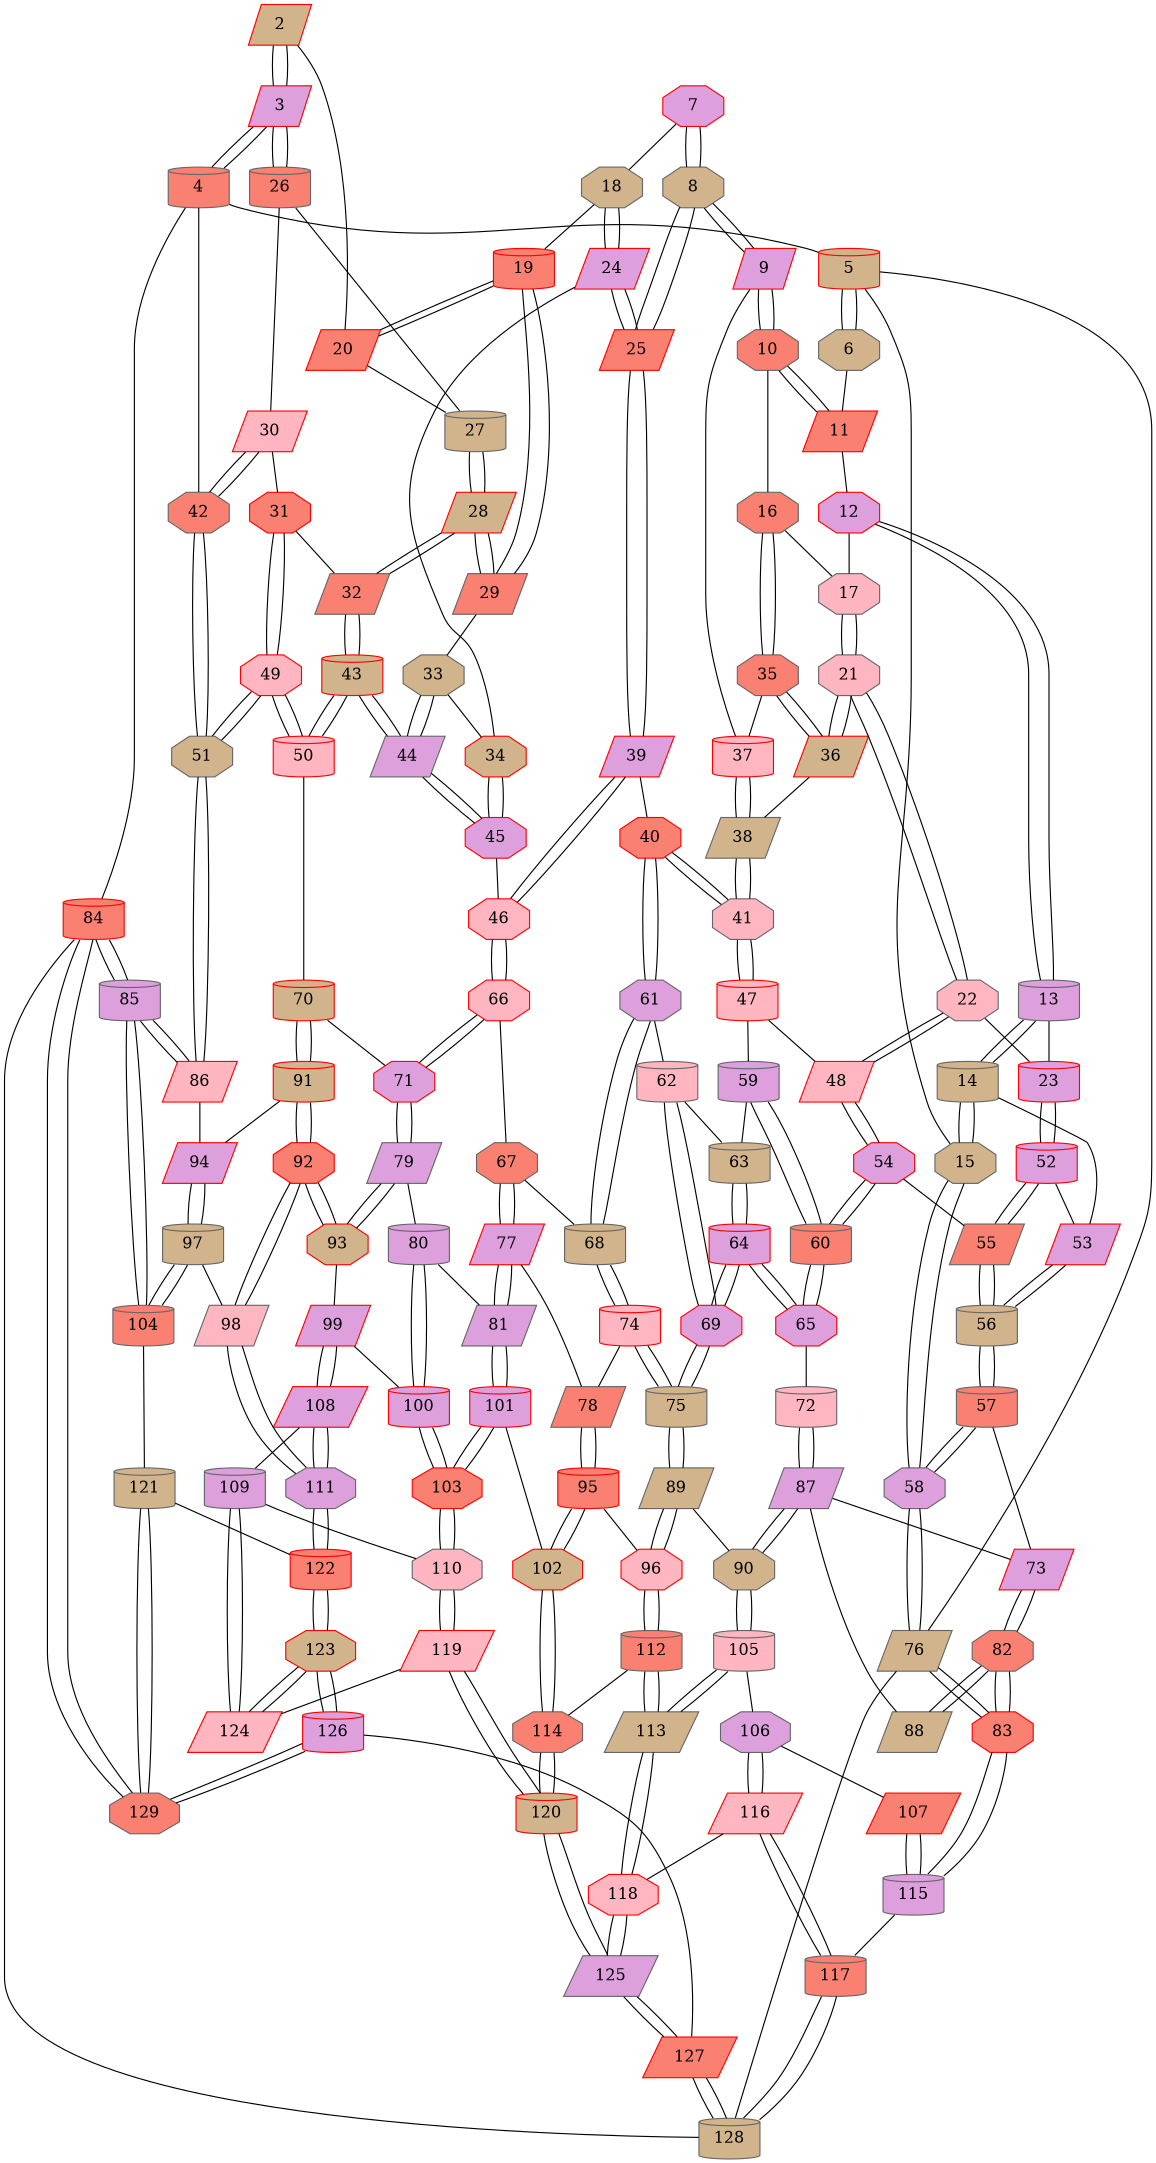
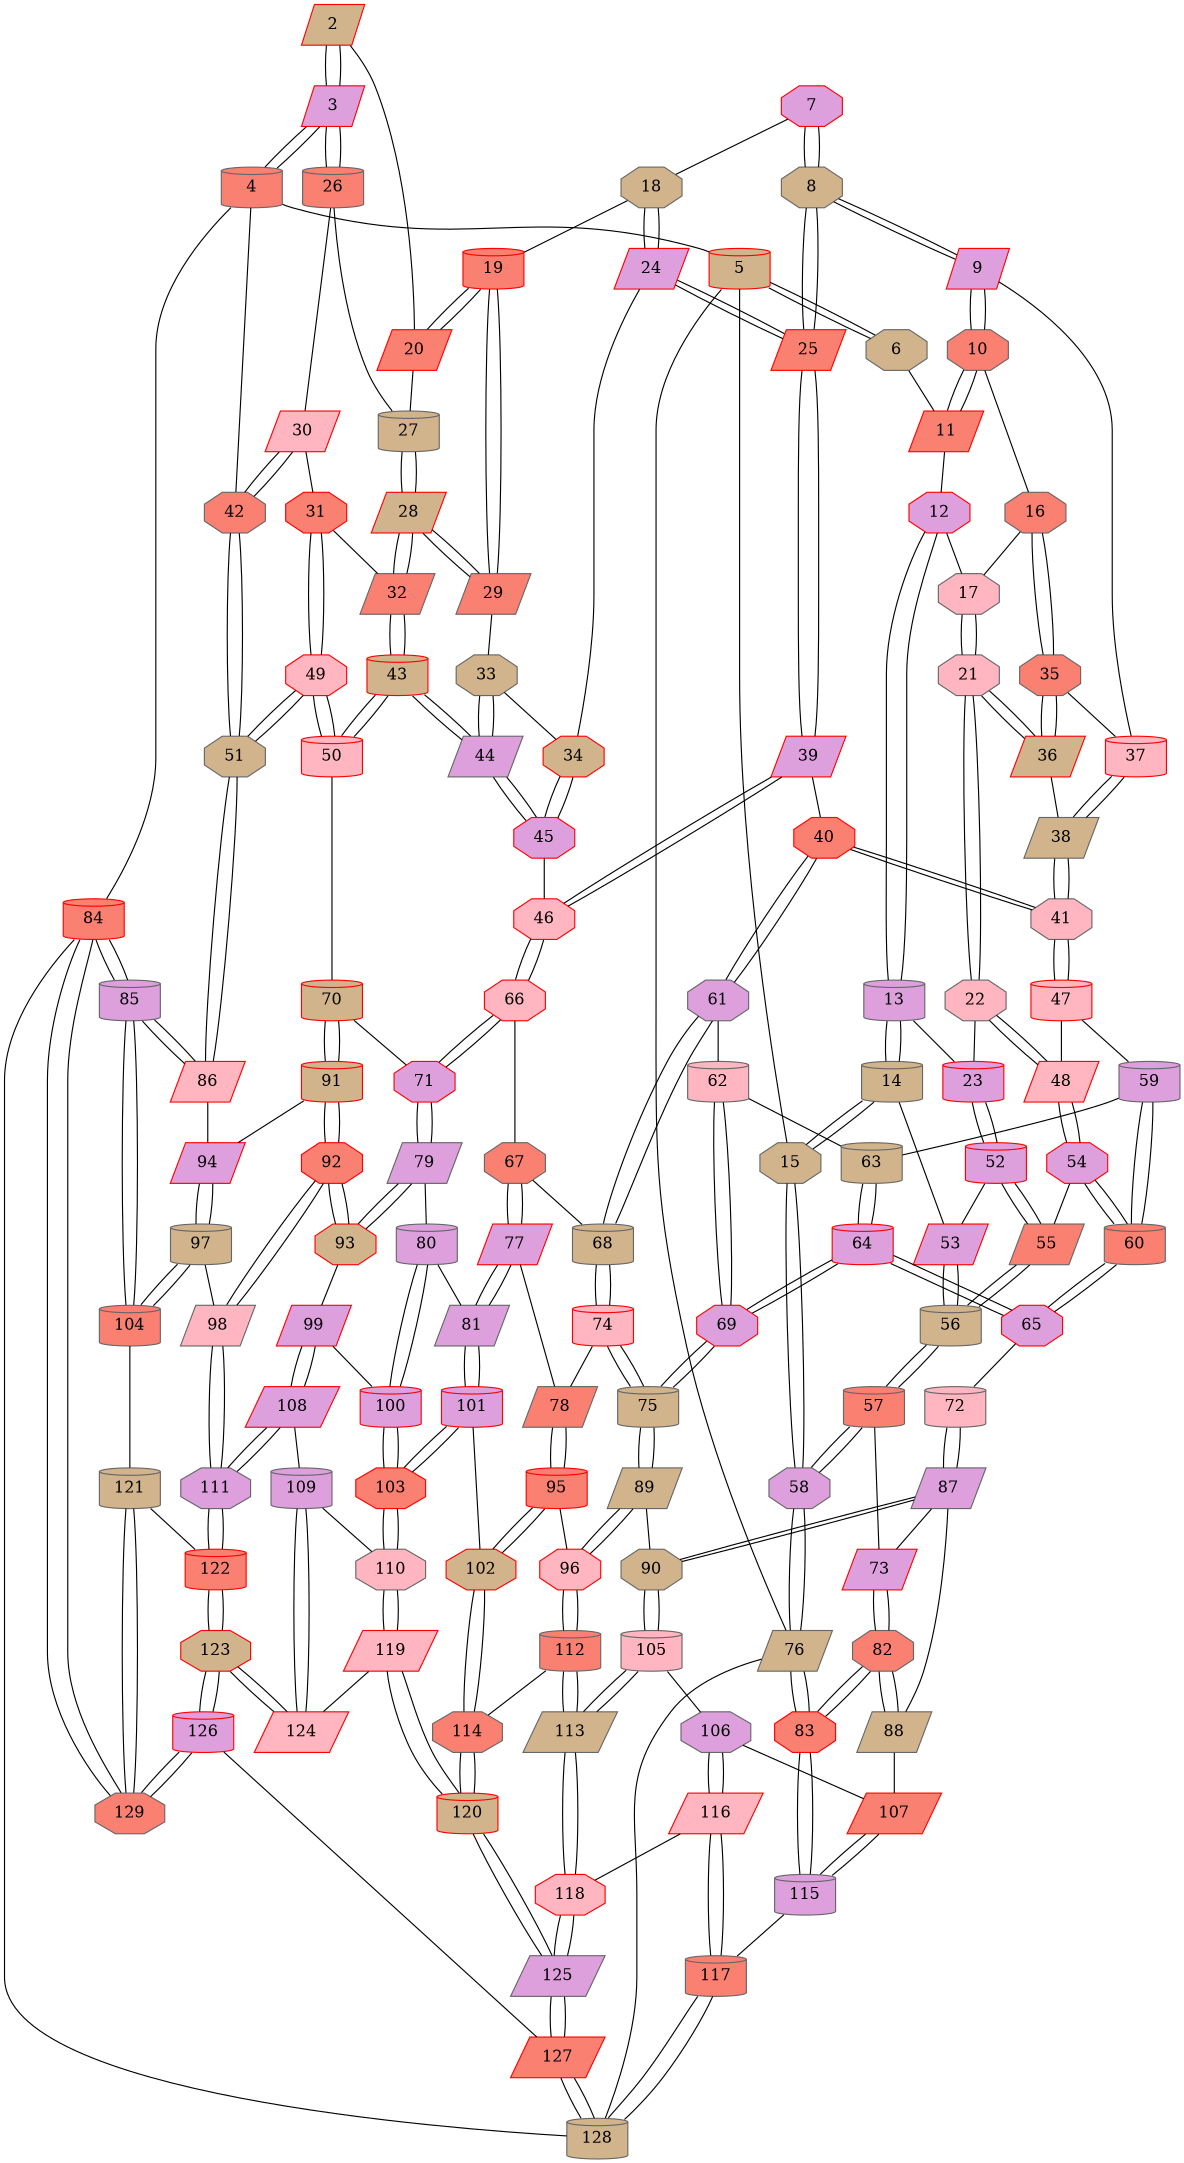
none -> (894, 1773)
